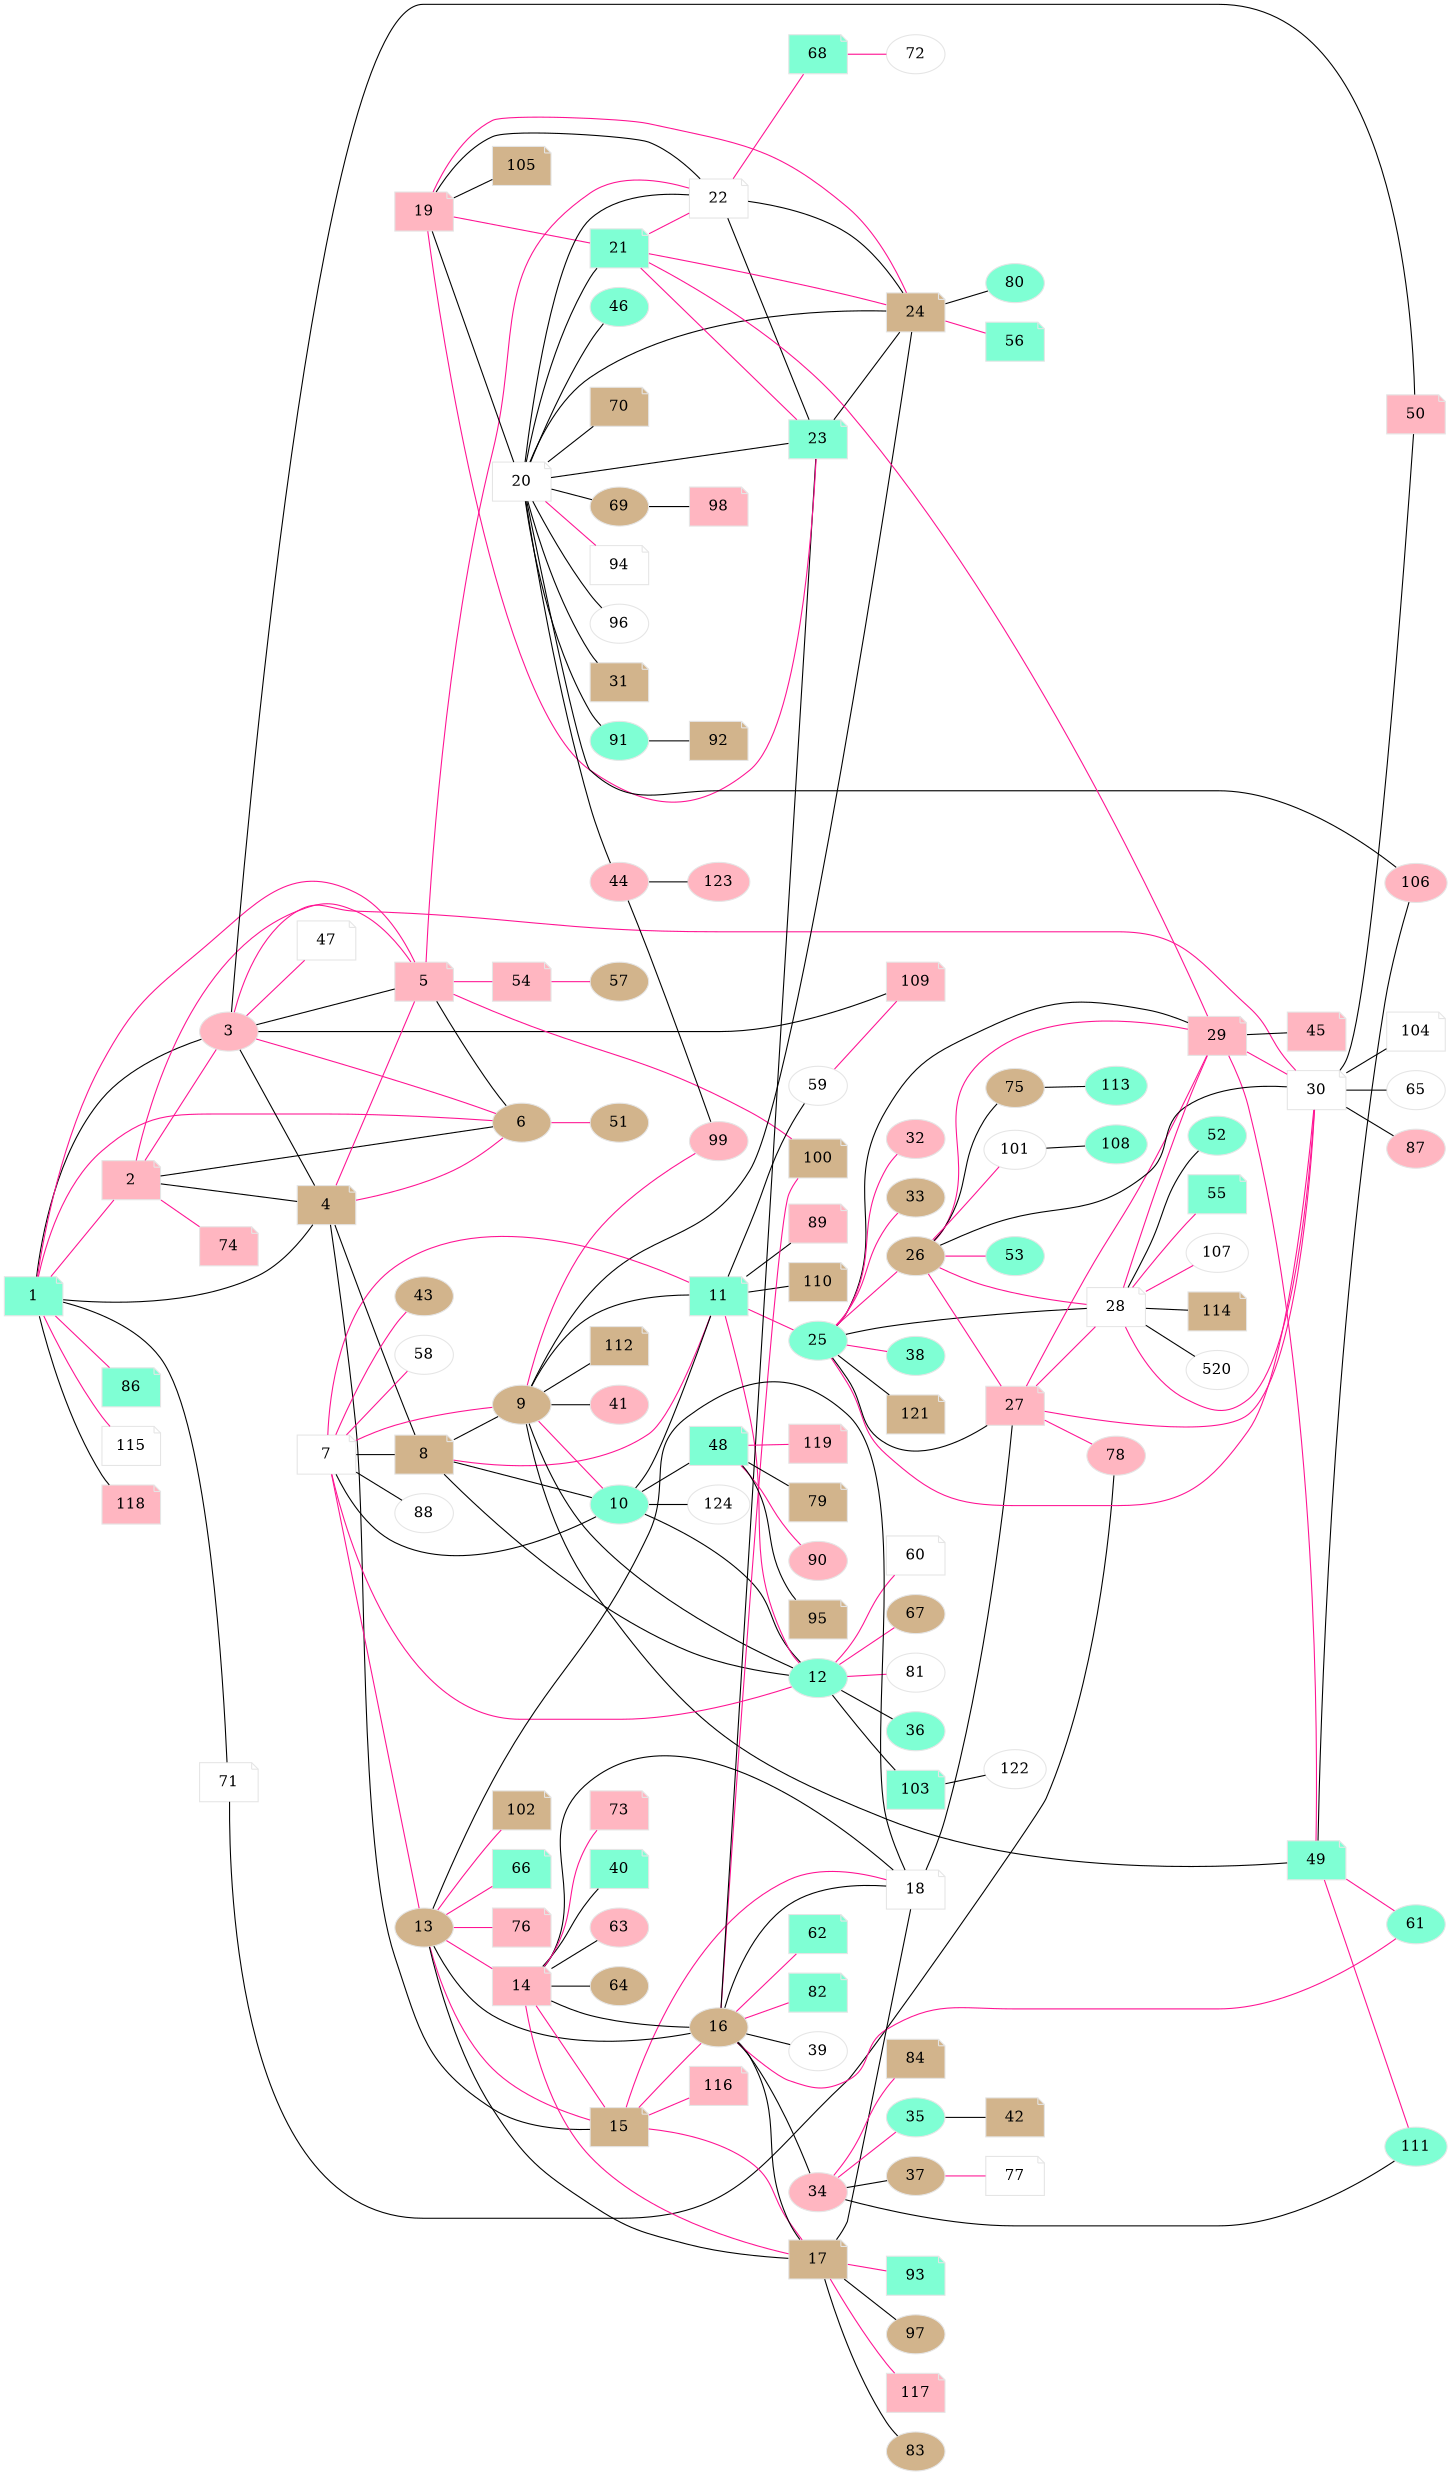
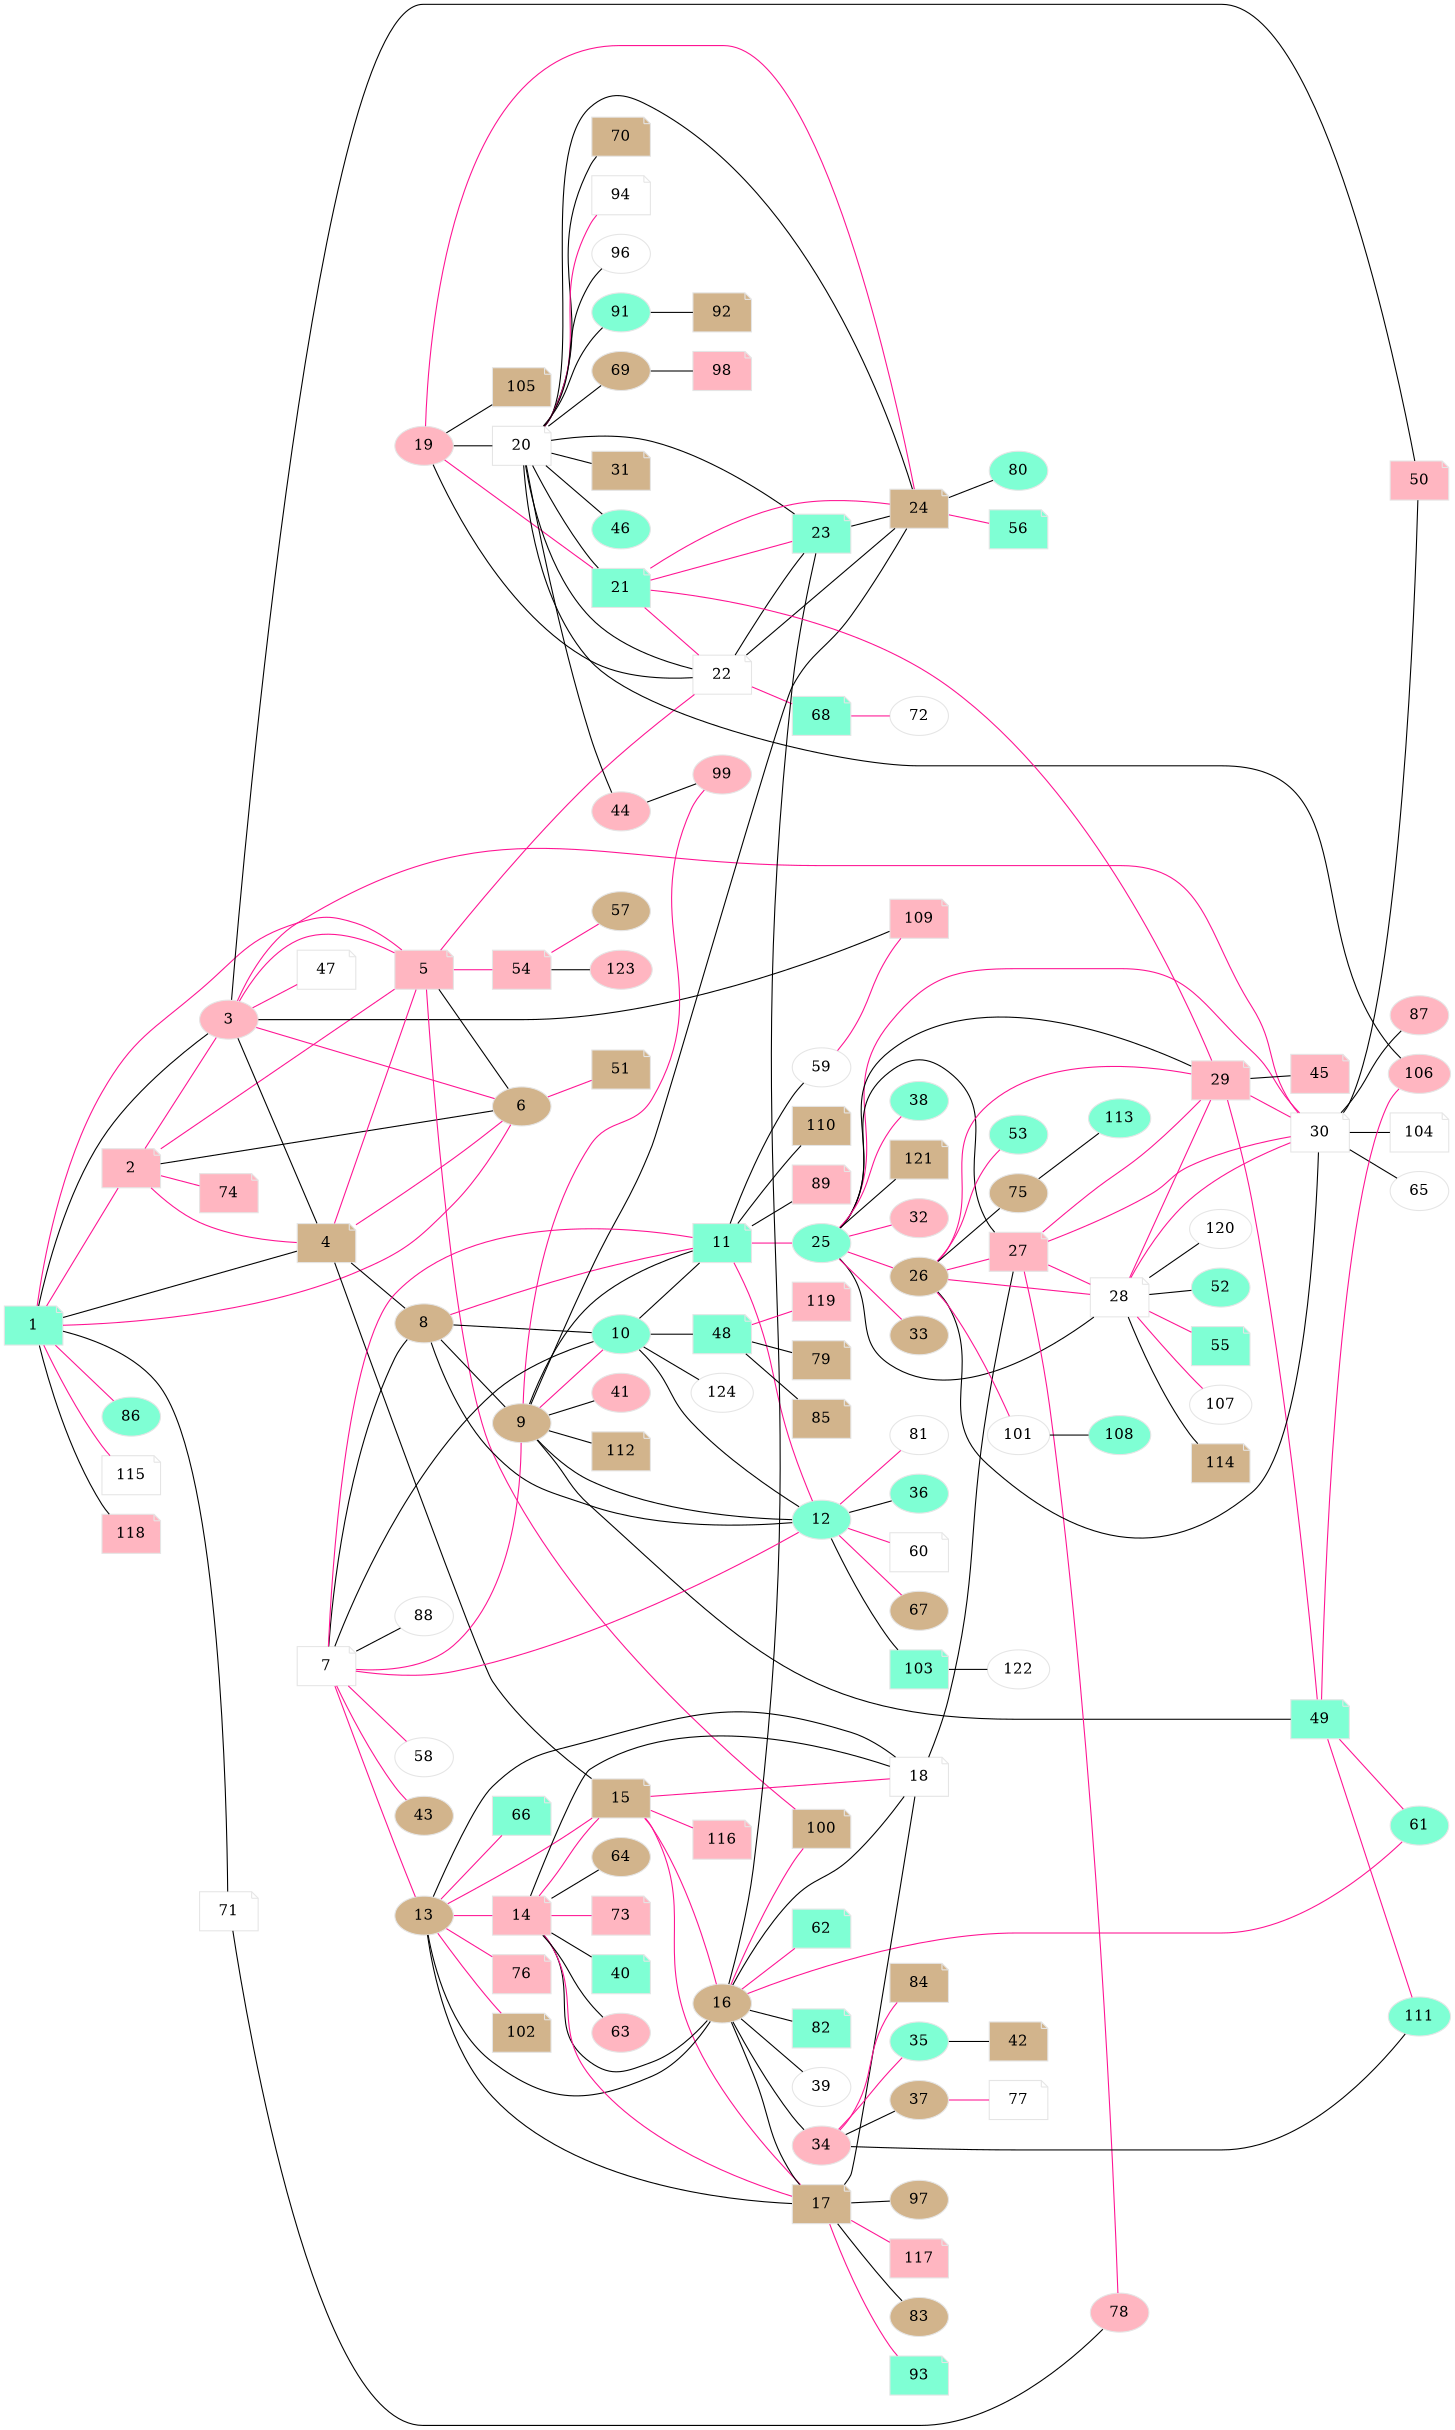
(424, 212) -> (424, 446)
(566, 743) -> none
(668, 882) -> (571, 970)
(326, 1007) -> (305, 938)
(619, 1123) -> (621, 1070)
(229, 1193) -> (218, 1229)
(1342, 1369) -> (1337, 1390)
(1217, 1370) -> (1221, 1229)
(131, 1387) -> (131, 1417)
(424, 1455) -> (424, 1323)
(818, 1561) -> none
(818, 1619) -> (822, 1419)
(767, 2011) -> (771, 2016)
